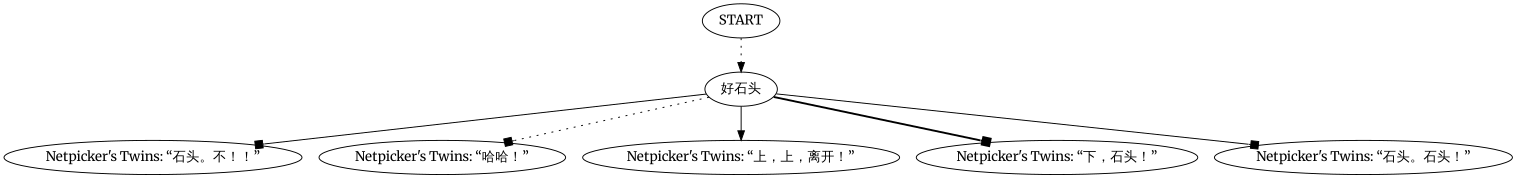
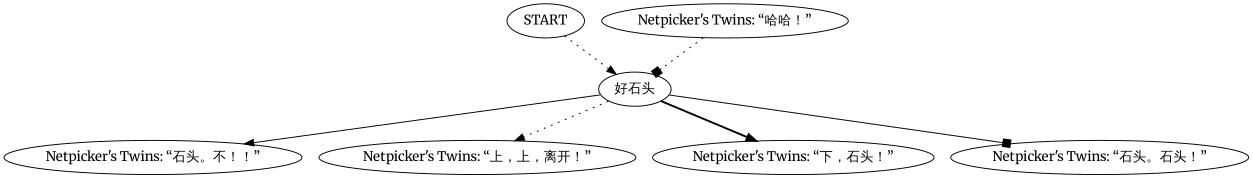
(485, 119) -> (427, 119)
(611, 119) -> (682, 53)
(741, 119) -> (566, 119)
(877, 119) -> (704, 119)
